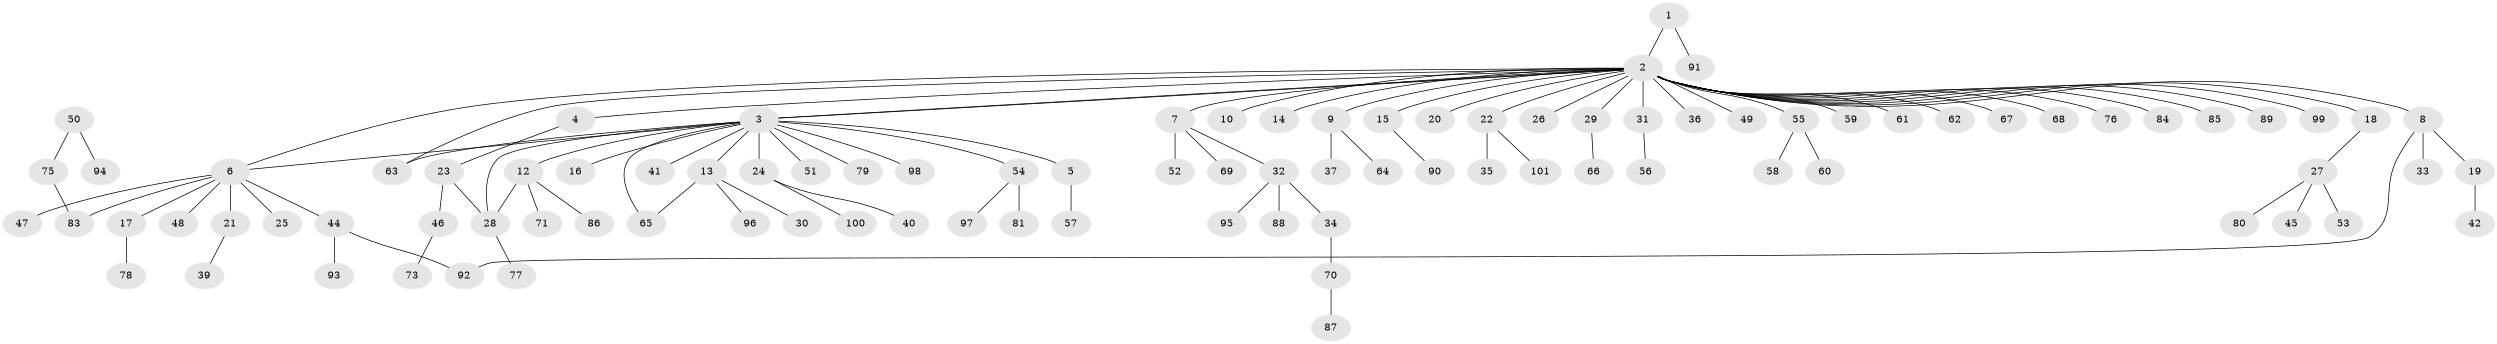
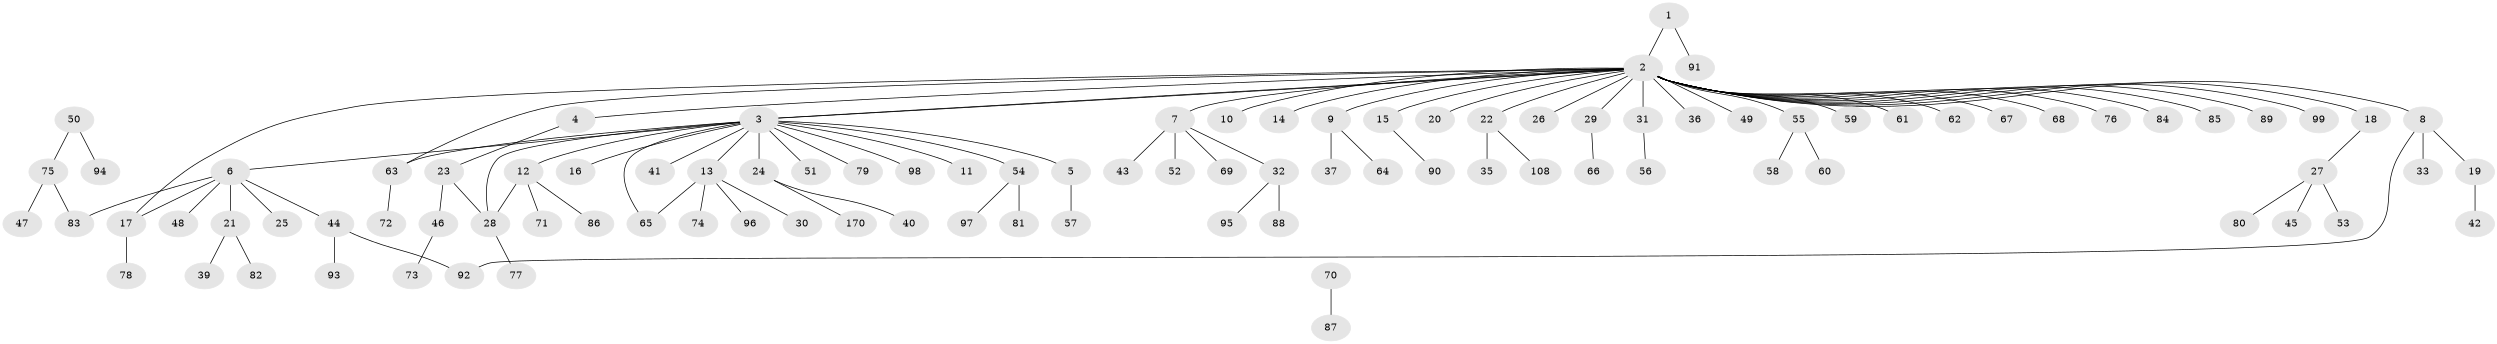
(931, 79) -> (865, 82)
none -> (967, 172)
none -> (1123, 172)
(1540, 172) -> (1540, 172)
(123, 191) -> (35, 198)
none -> (386, 224)
none -> (698, 224)
(856, 224) -> (856, 224)
(1331, 224) -> none
none -> (256, 276)
